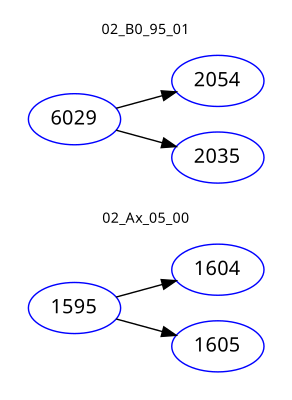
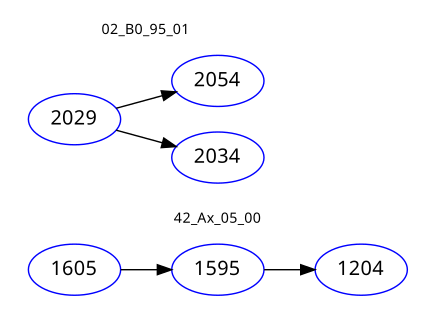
(75, 119) -> (75, 119)
(218, 158) -> (218, 158)
(146, 219) -> (218, 219)
(218, 270) -> (361, 270)
(139, 325) -> (139, 270)
